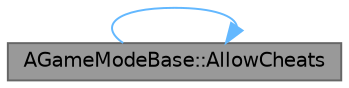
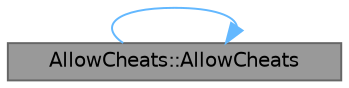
(175, 62) -> (175, 62)
